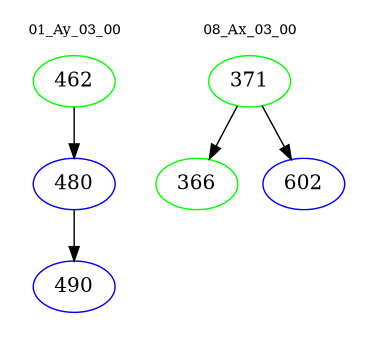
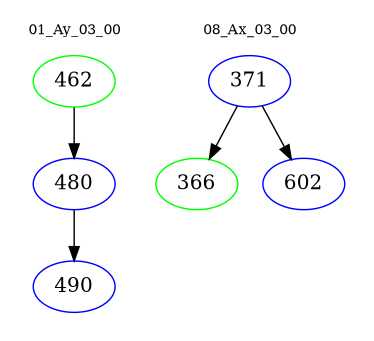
(250, 81) -> (250, 81)
